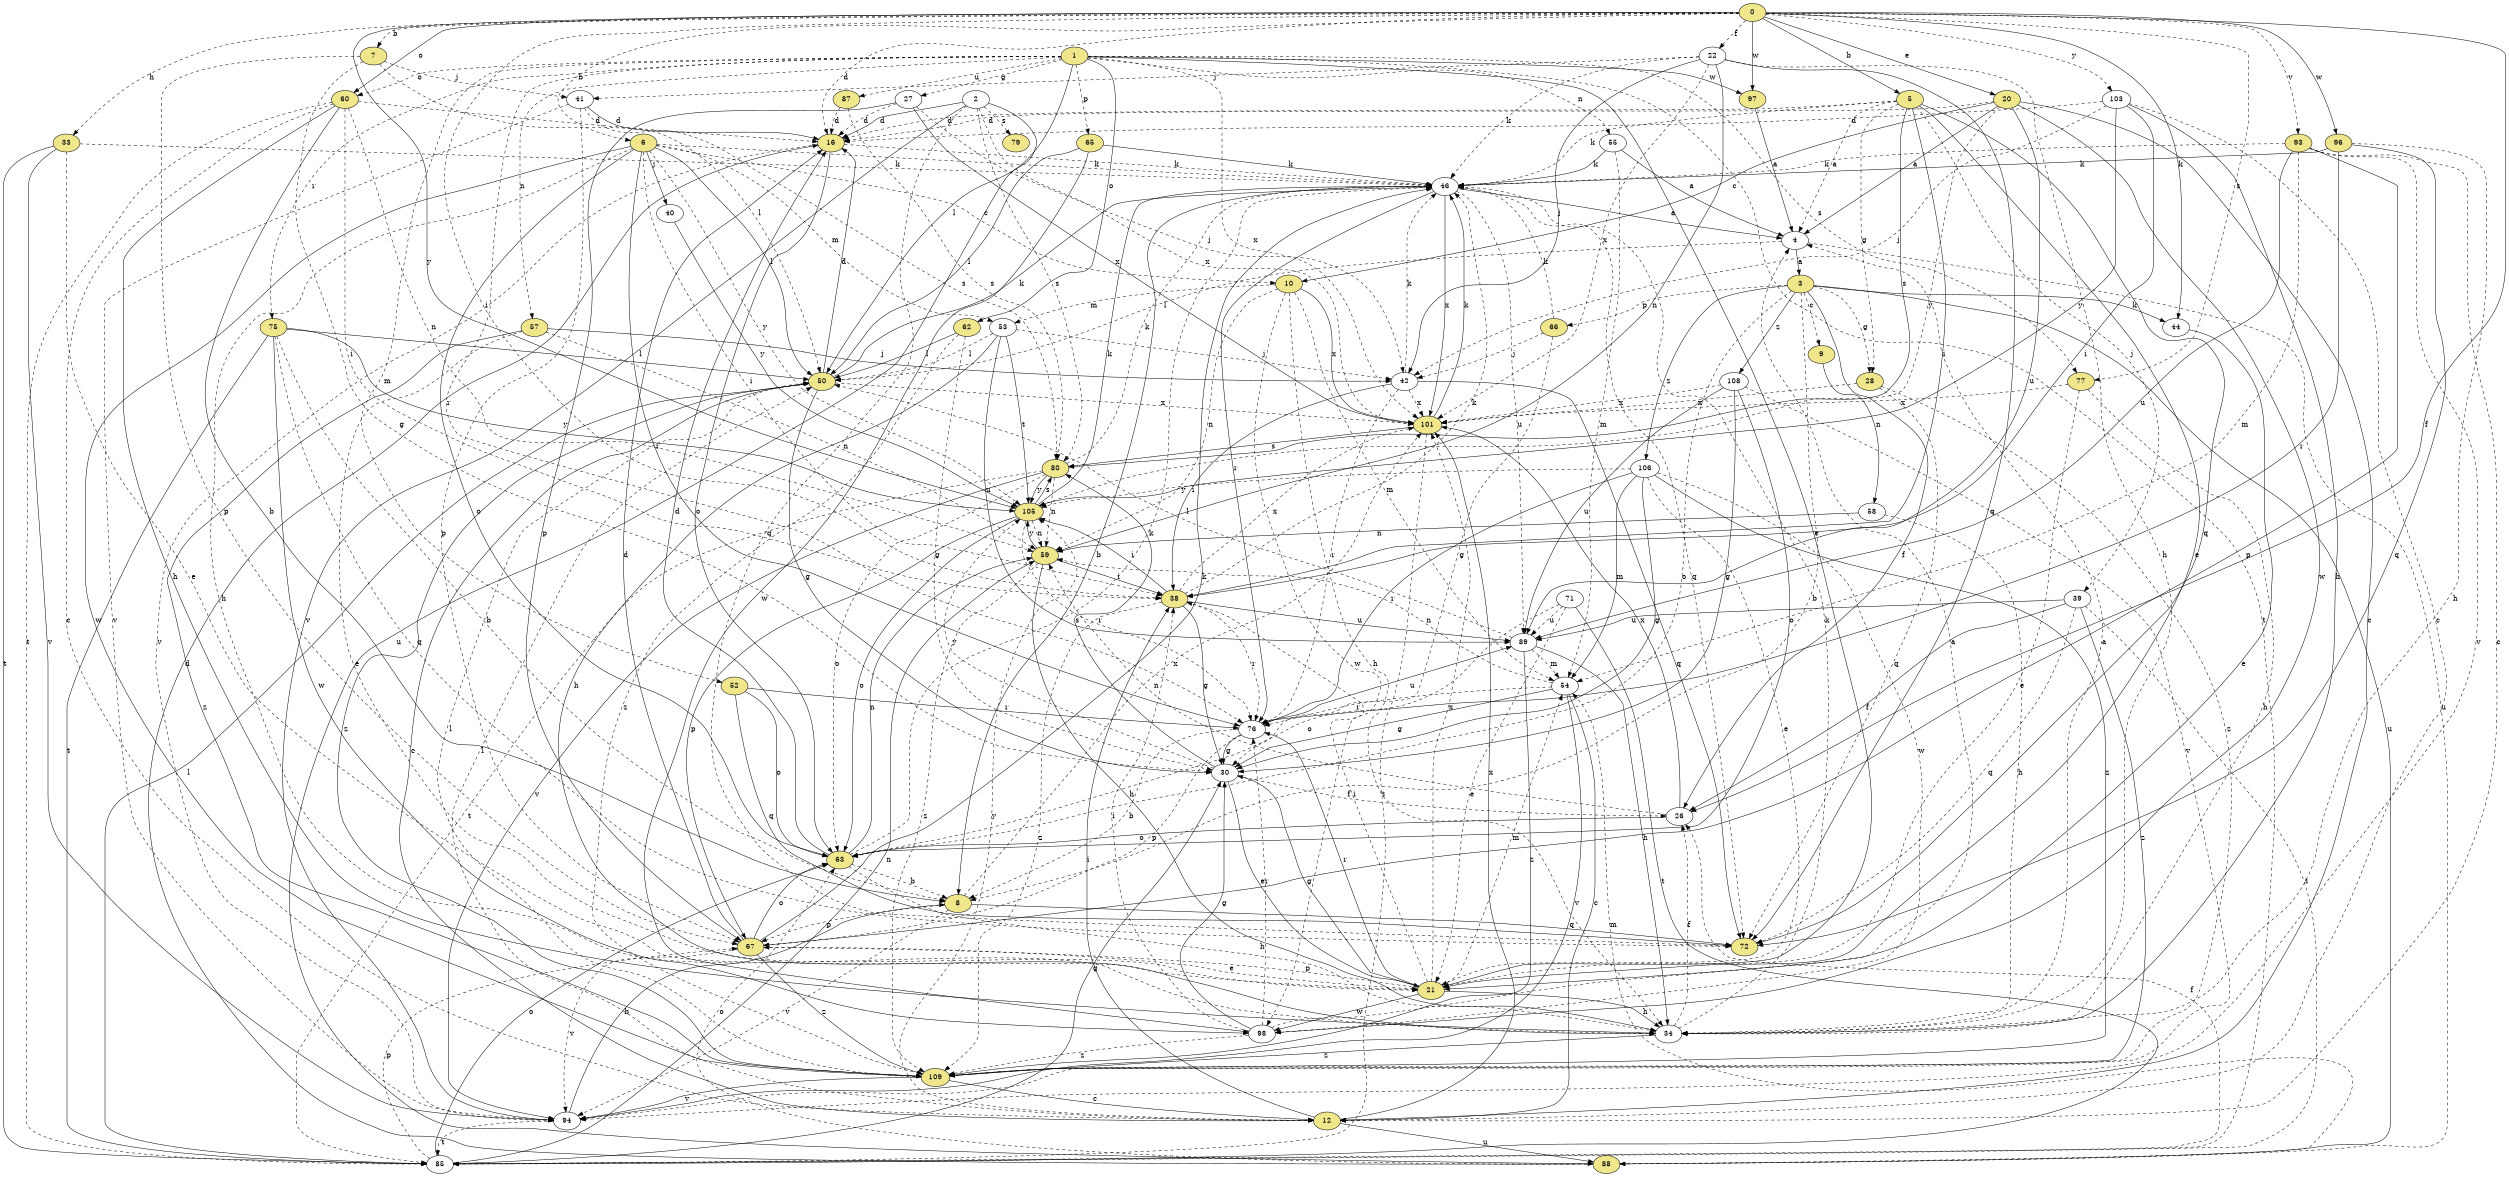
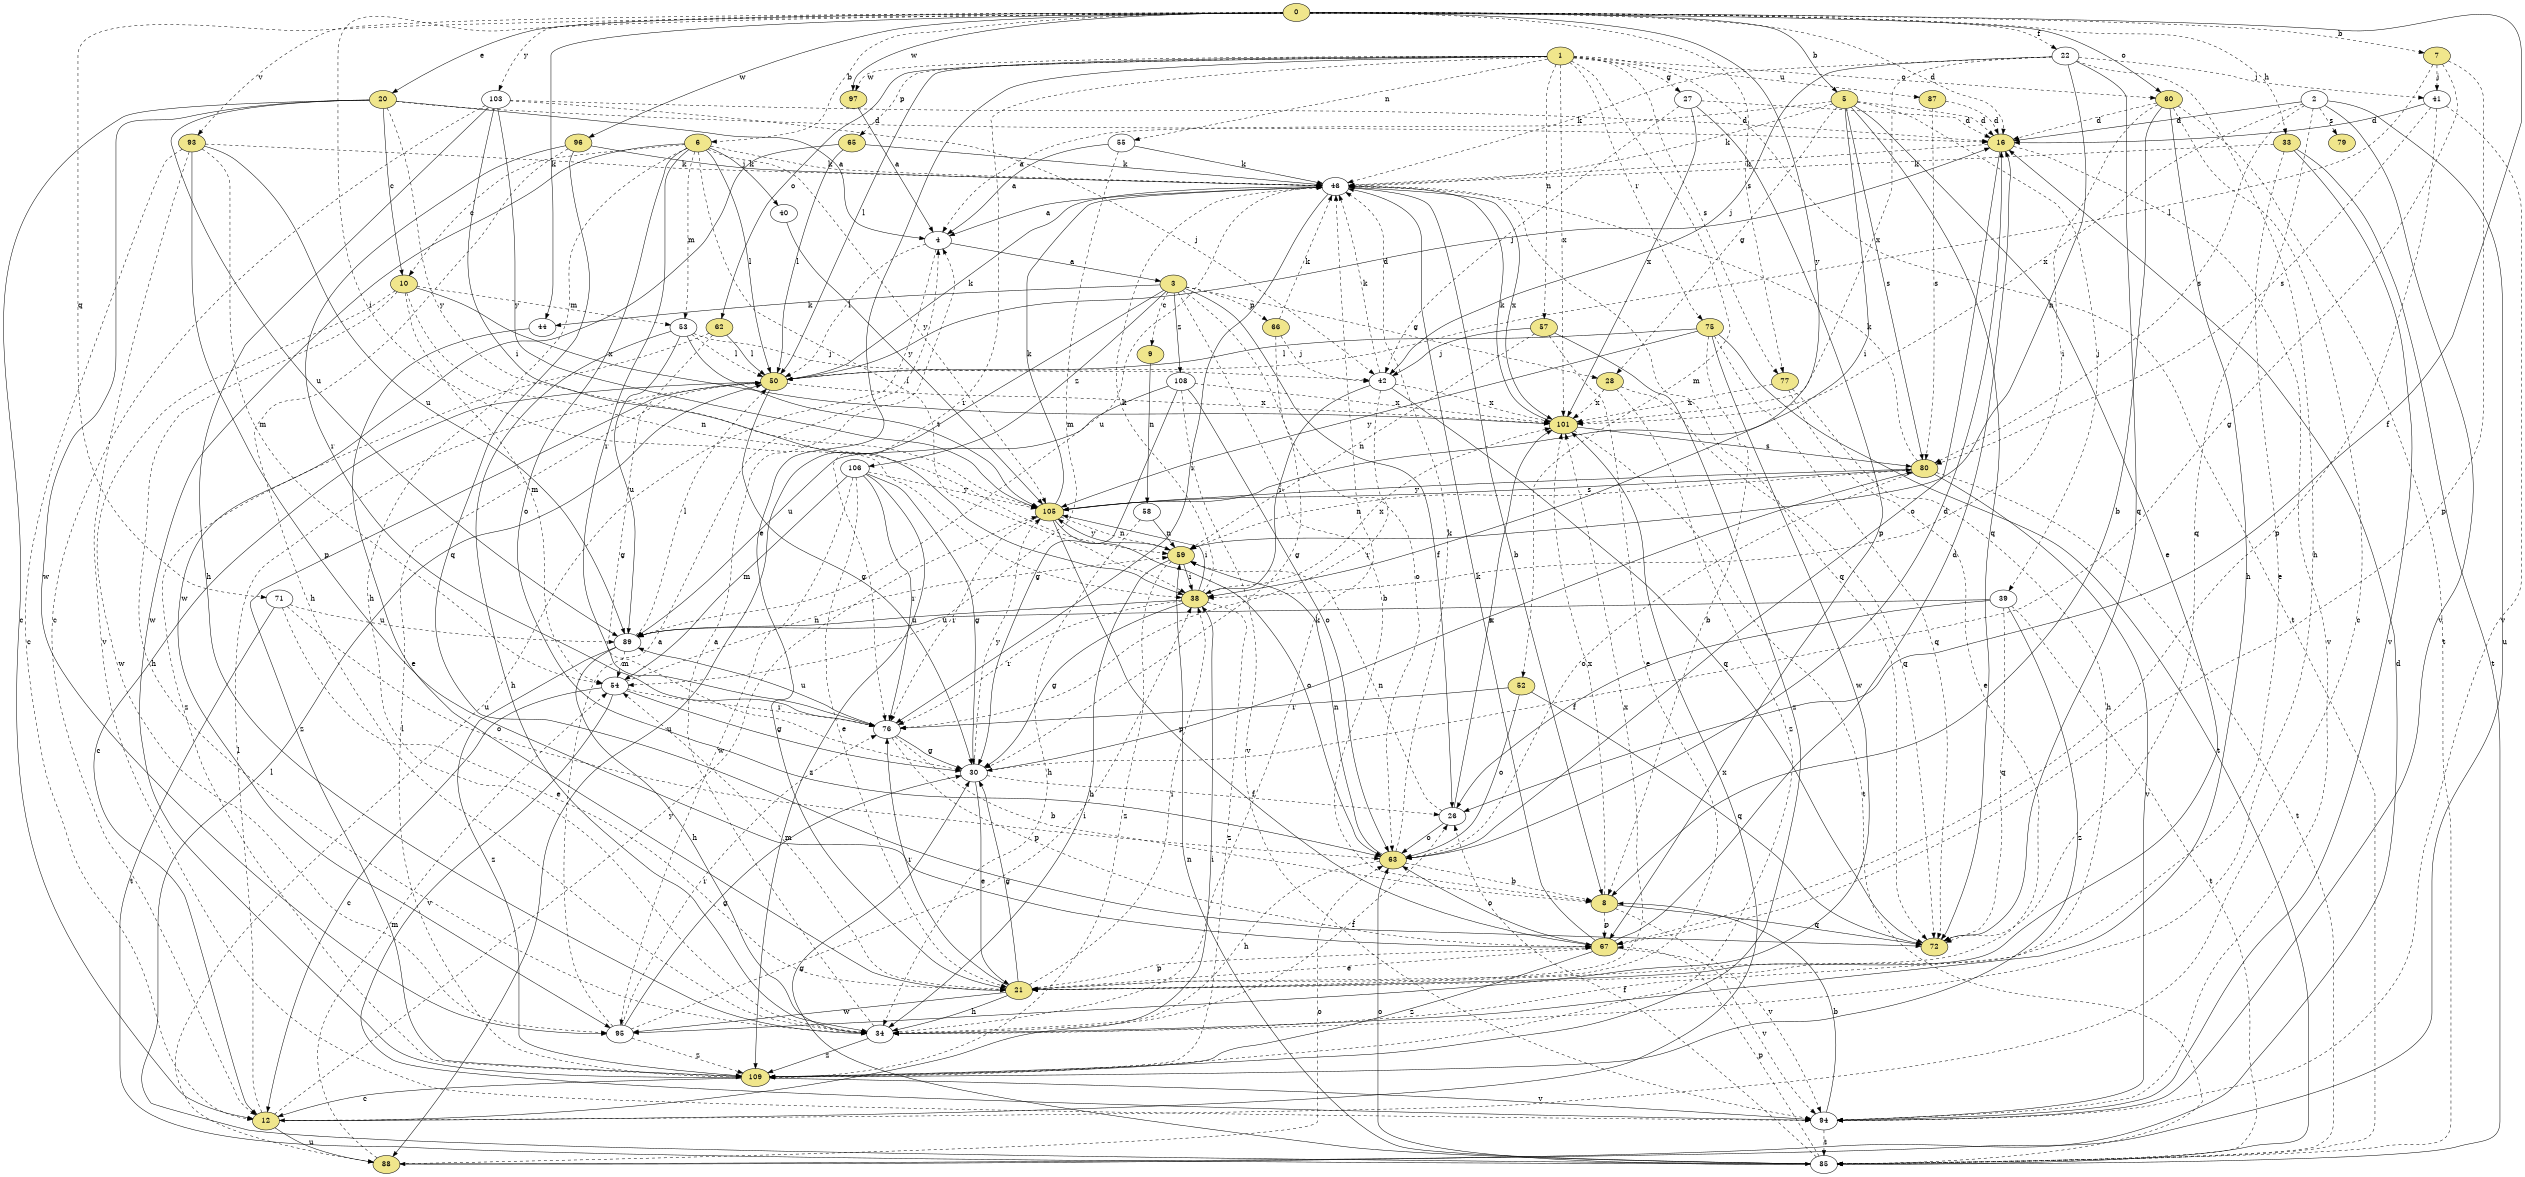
none -> (308, 30)
(1414, 62) -> (1199, 58)
(610, 442) -> none
(1262, 1034) -> (620, 1034)
